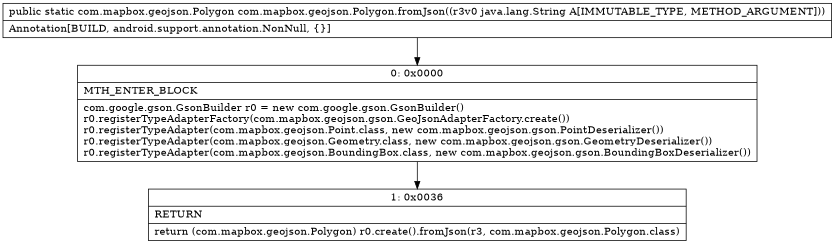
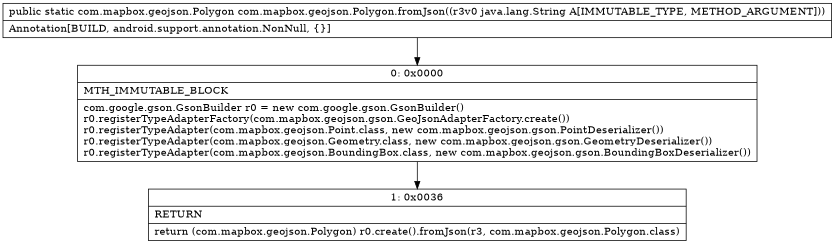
(141, 91) -> (156, 91)
